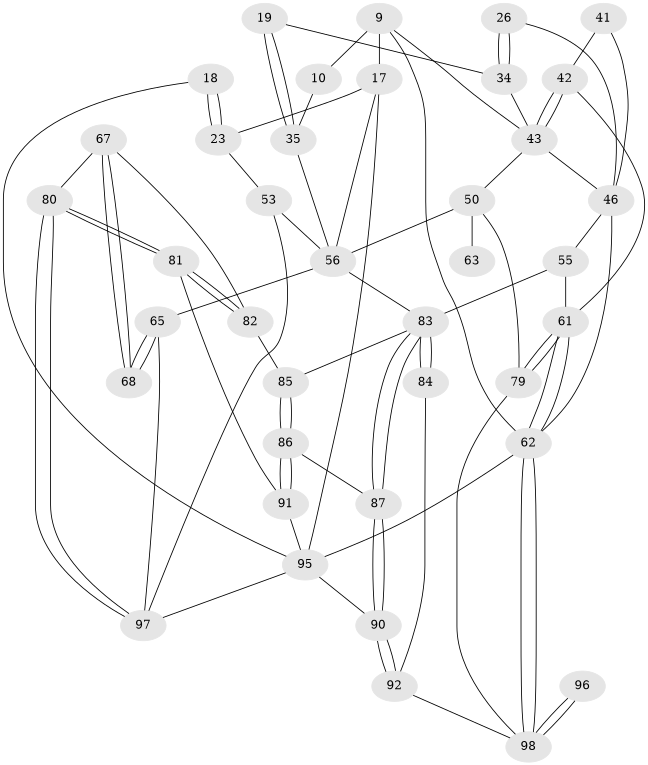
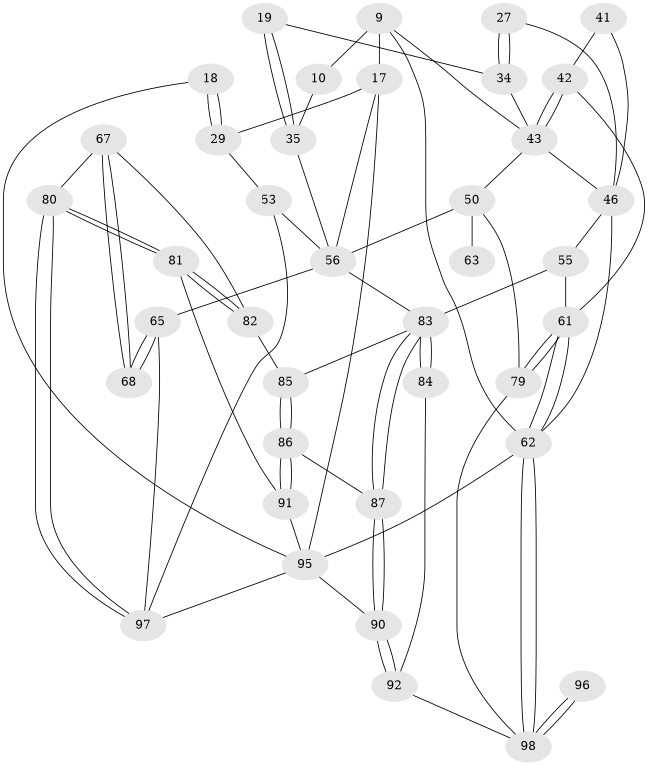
(504, 19) -> (504, 19)
(218, 140) -> (218, 140)
